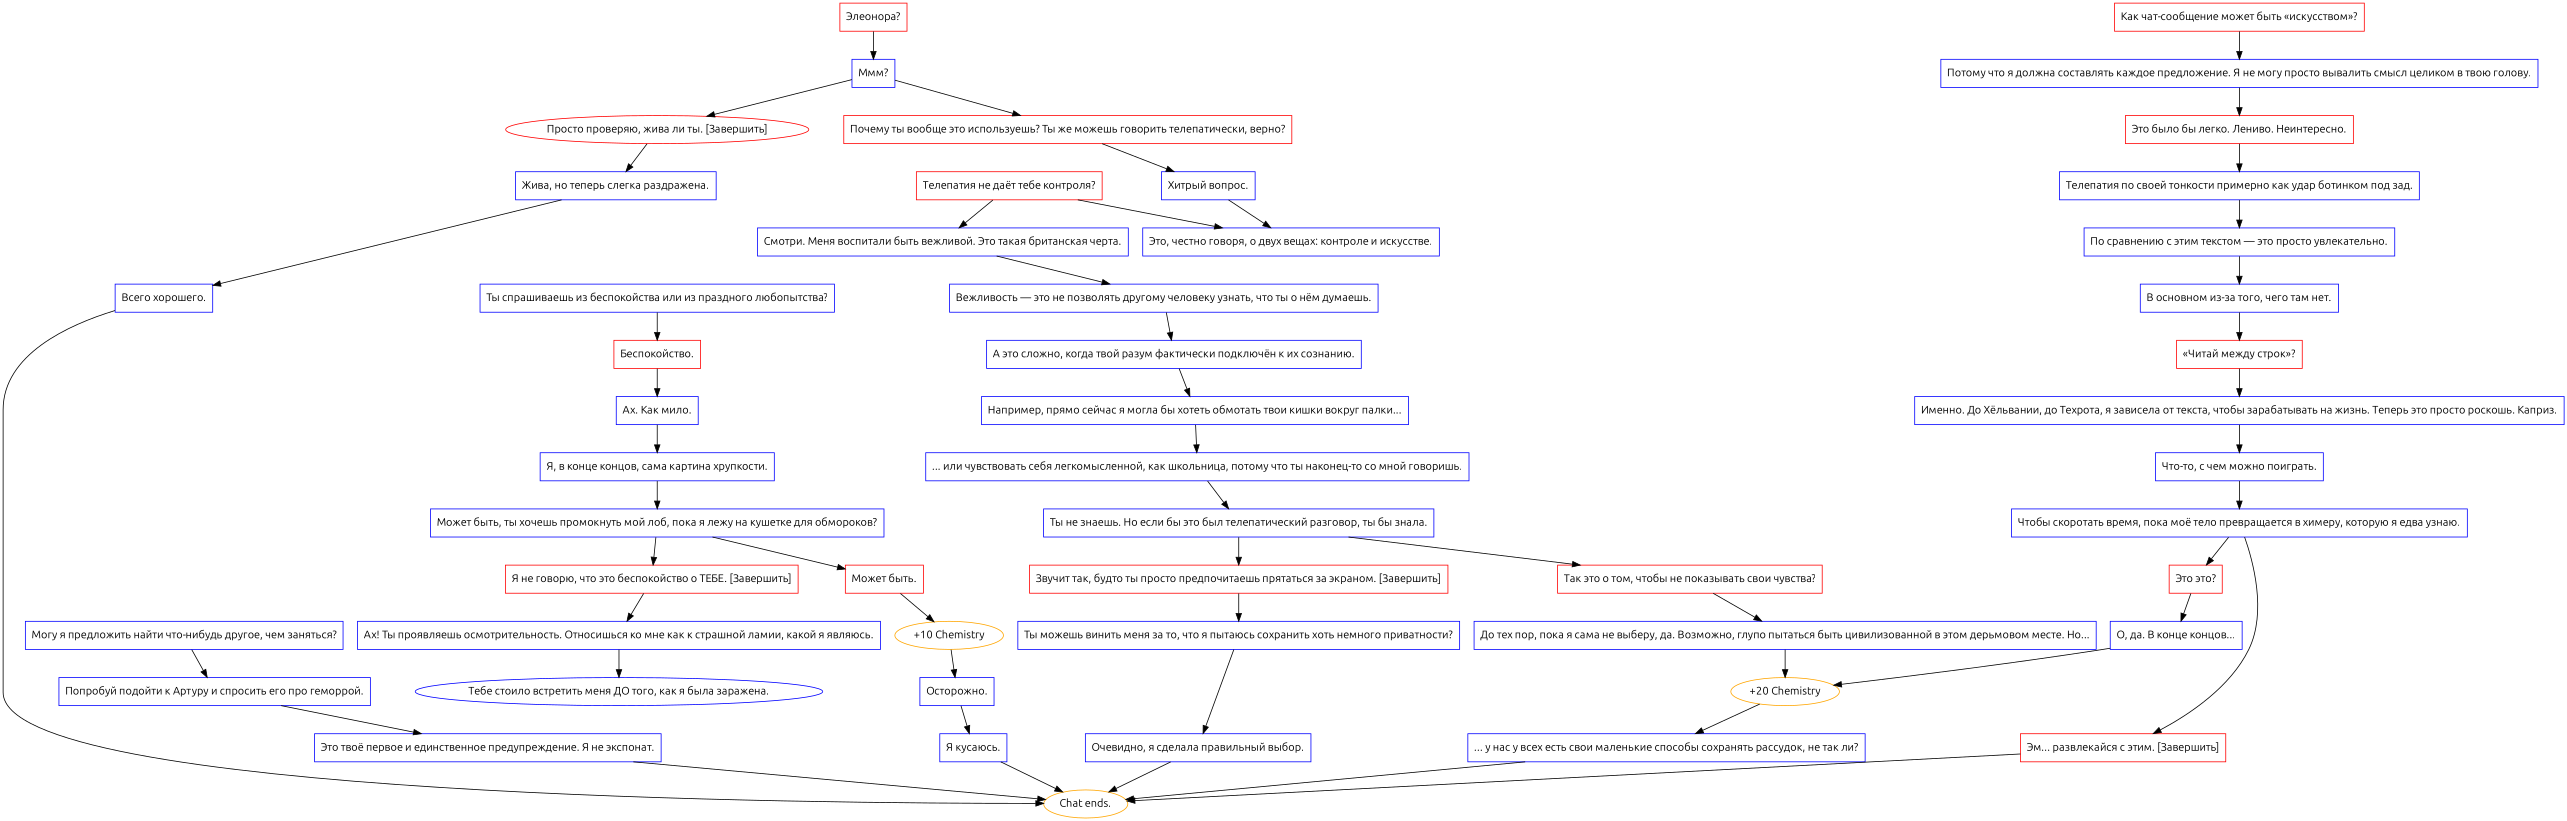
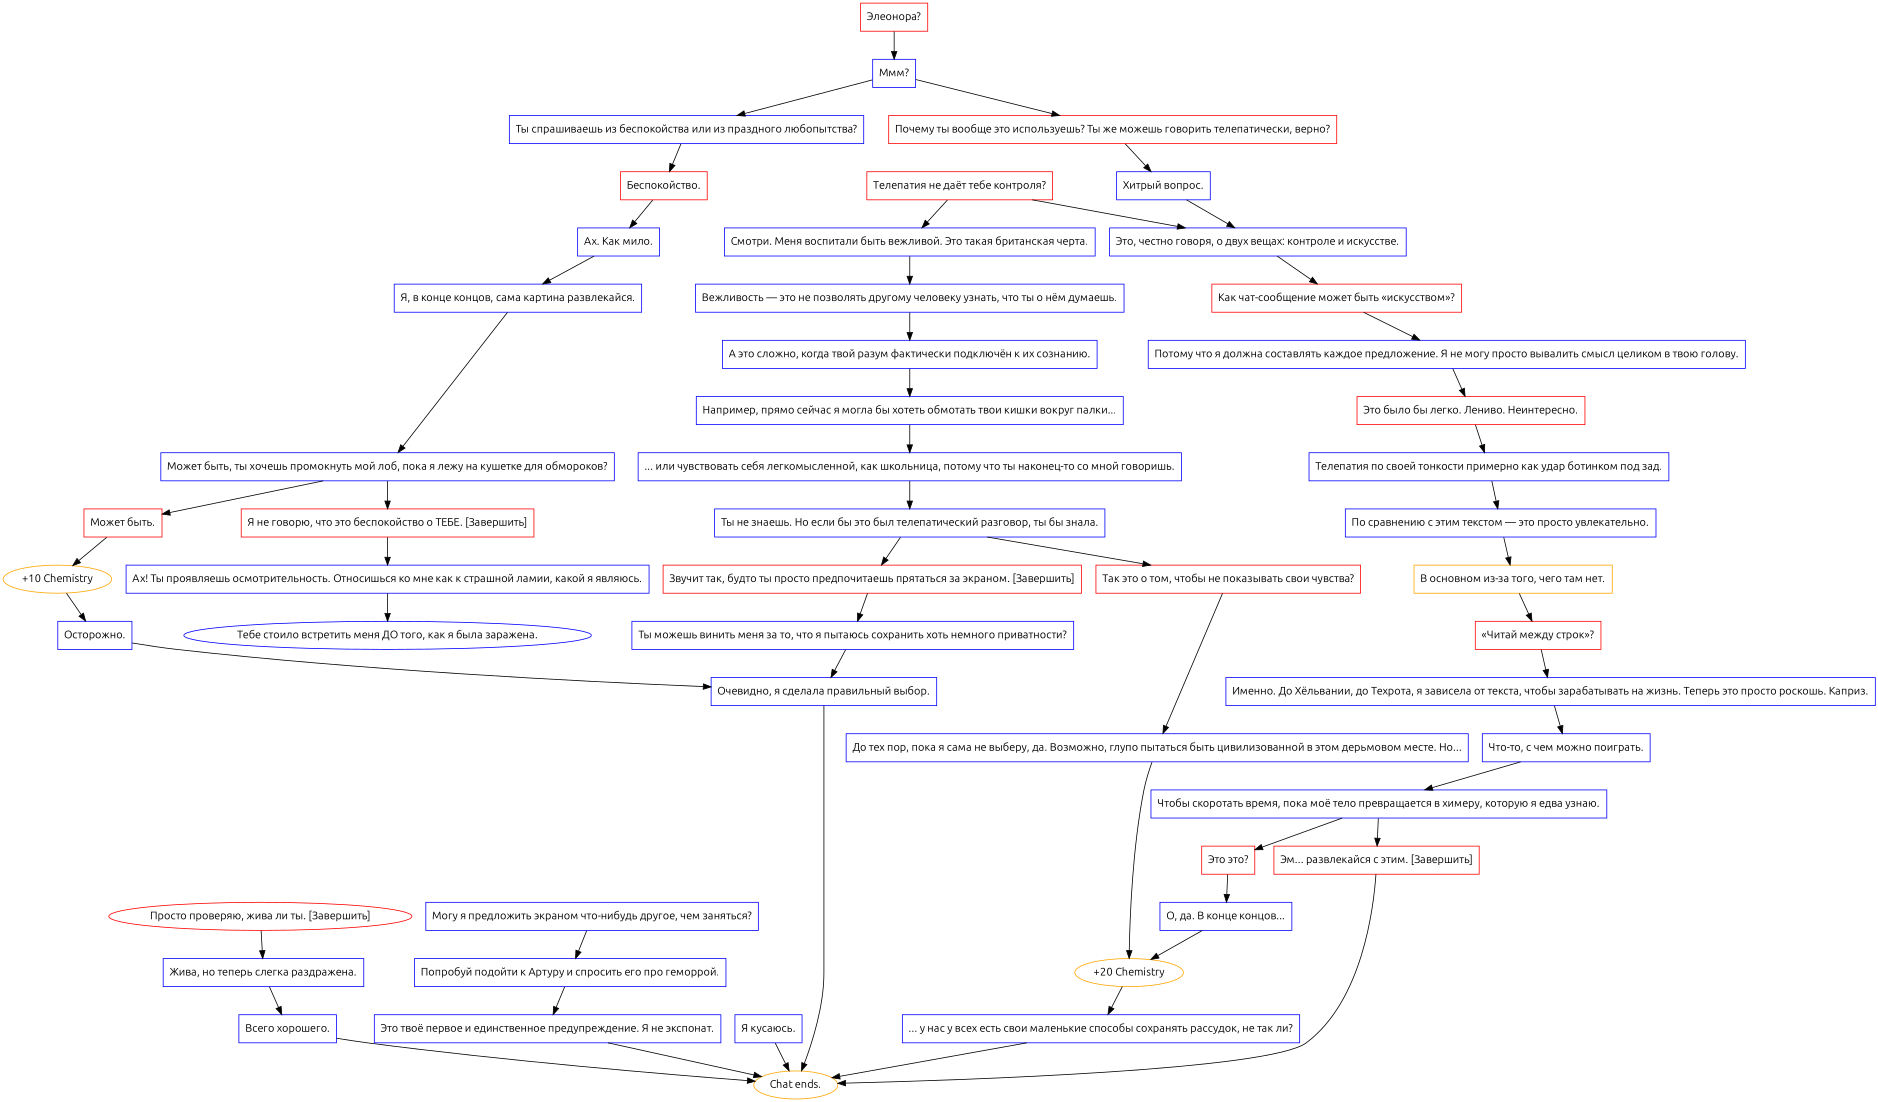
(783, 97) -> (809, 97)
none -> (1294, 268)
(2239, 298) -> (1513, 579)
(657, 467) -> (518, 298)
(184, 635) -> (592, 916)
(964, 716) -> (417, 671)
